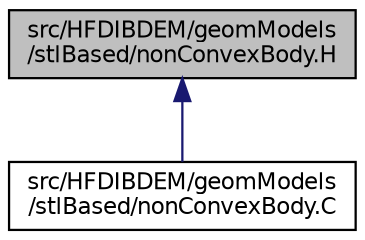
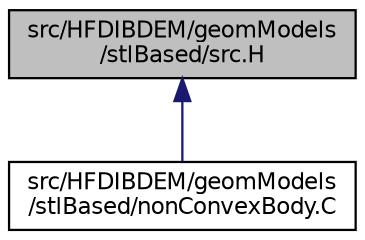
(182, 44) -> (182, 44)
